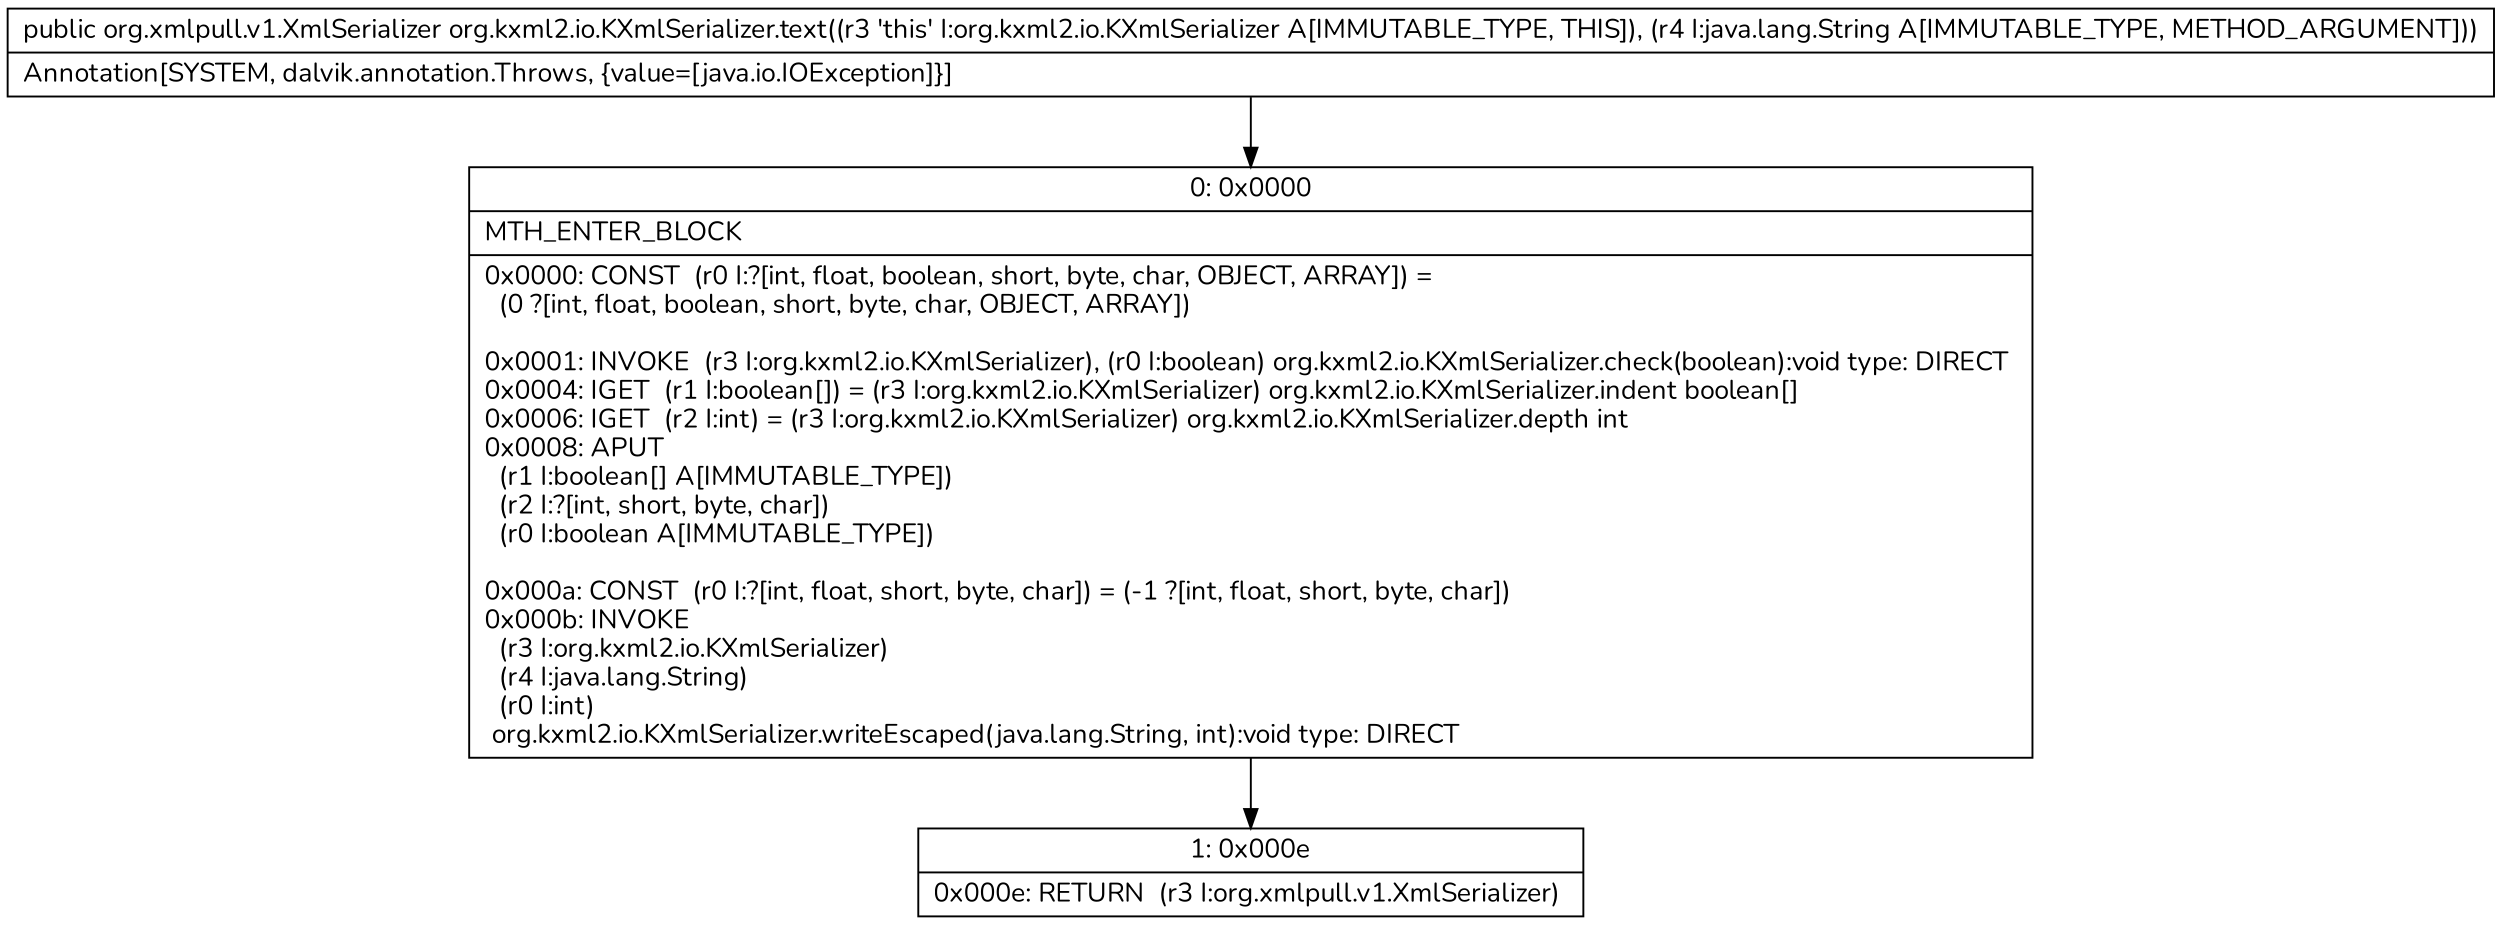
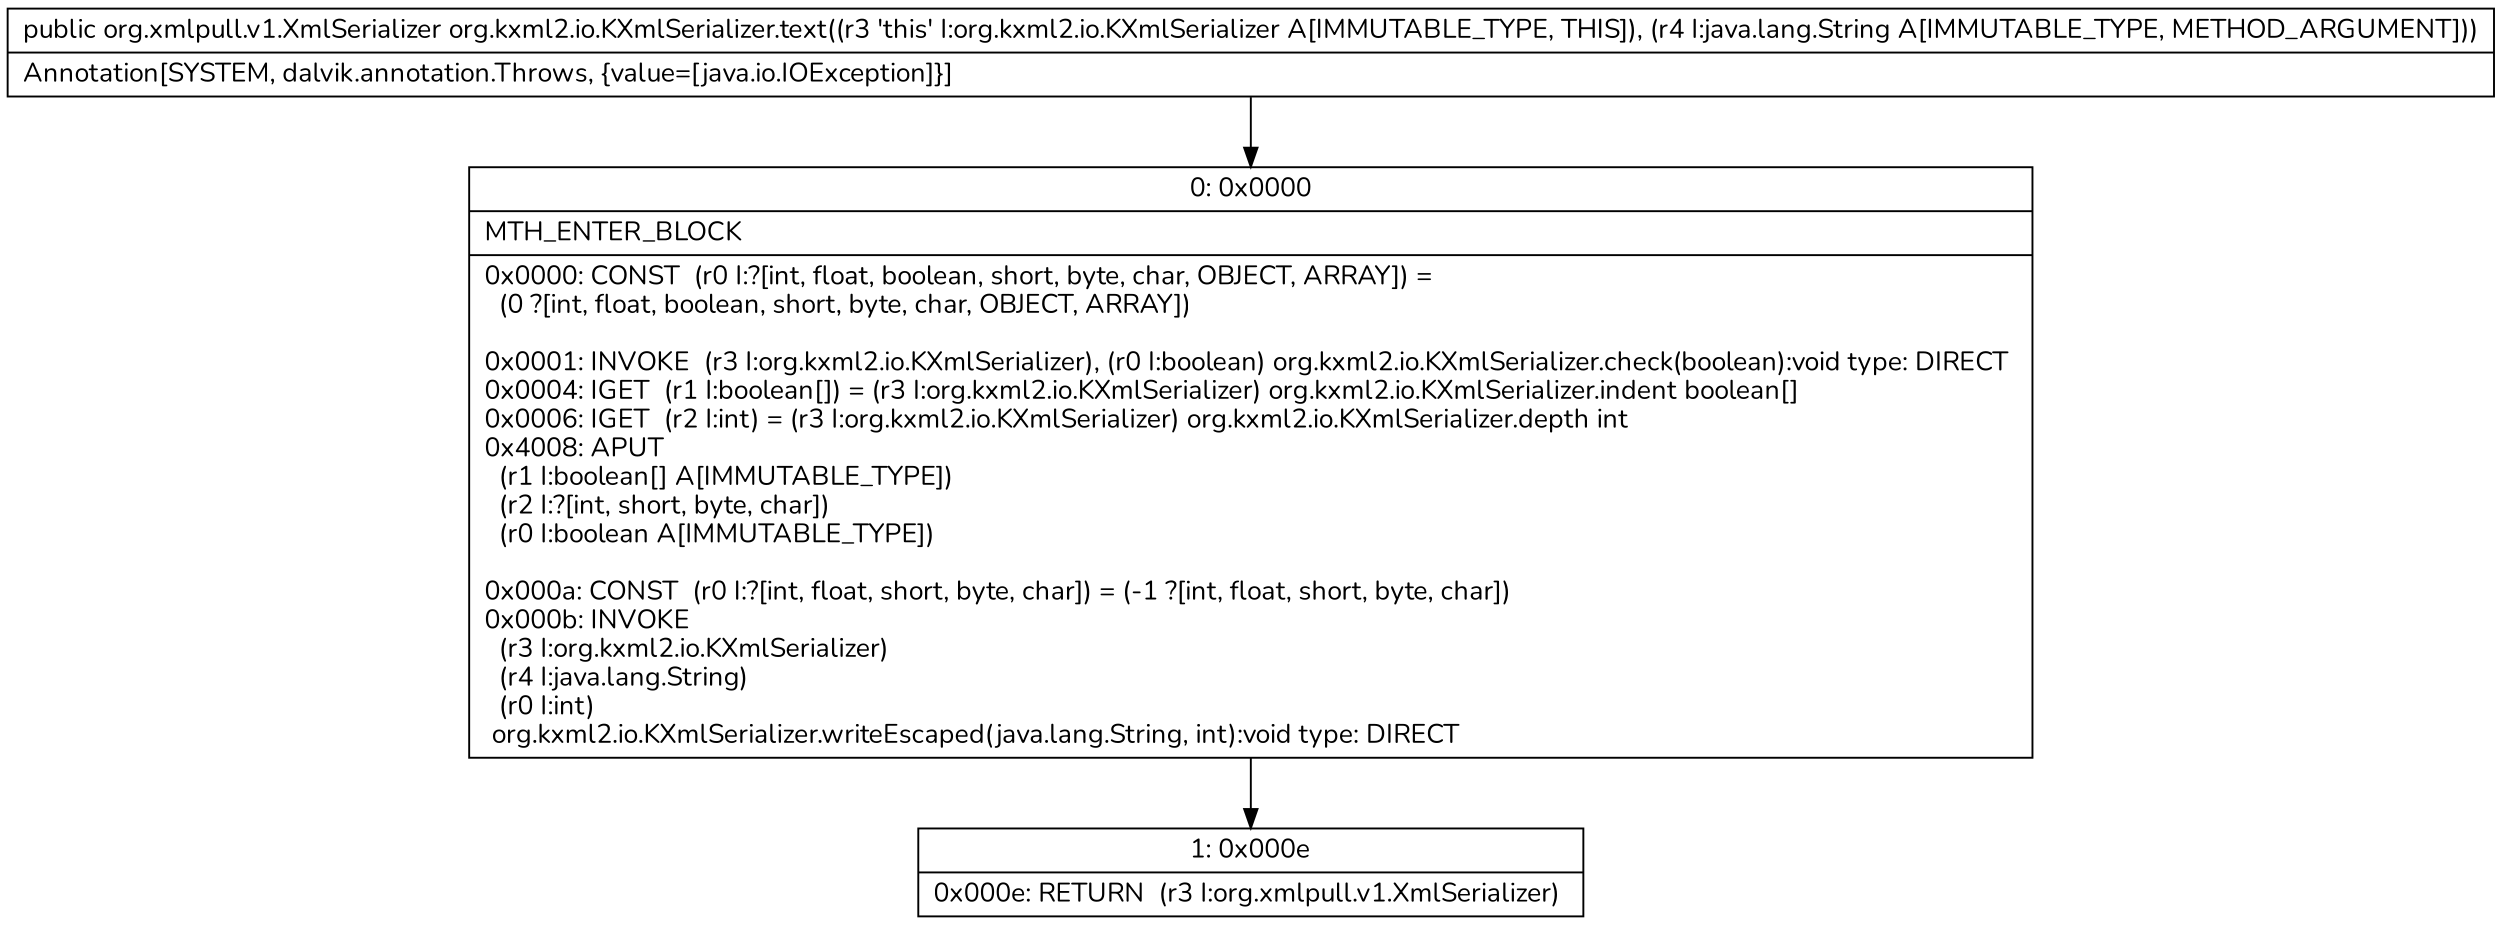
(582, 448) -> (582, 448)
